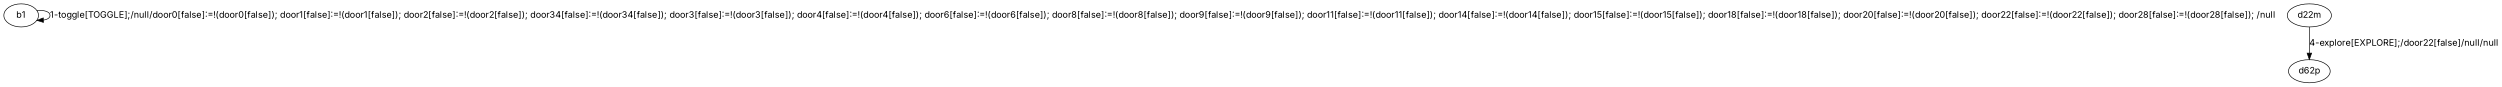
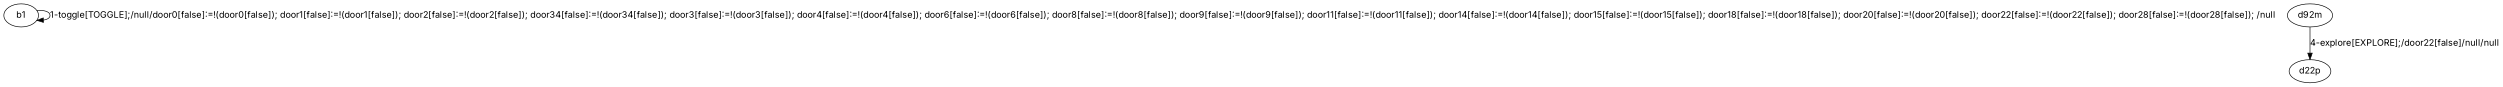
(2309, 15) -> (2310, 15)
(2309, 71) -> (2310, 71)
